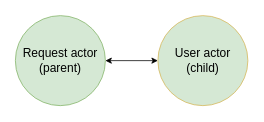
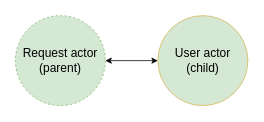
(60, 60) -> (60, 60)
